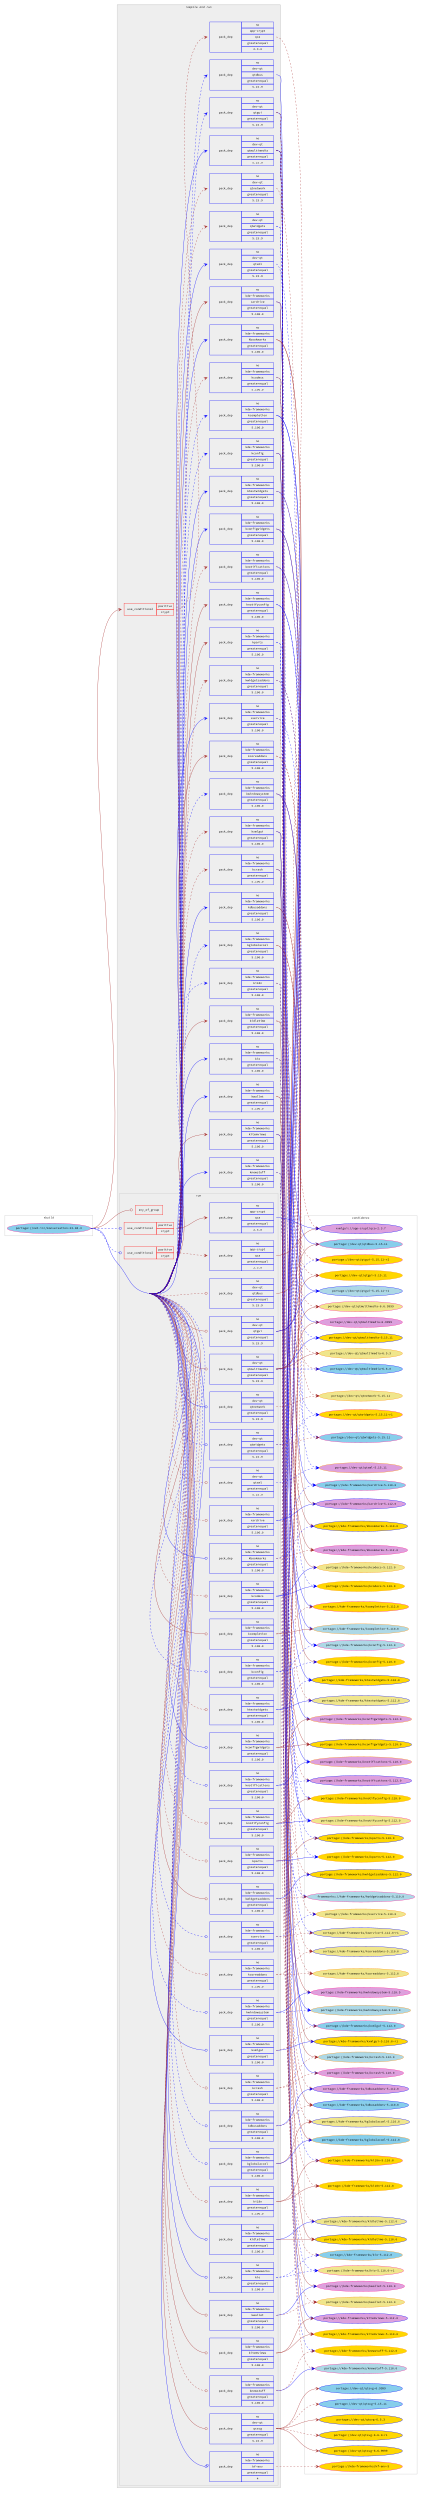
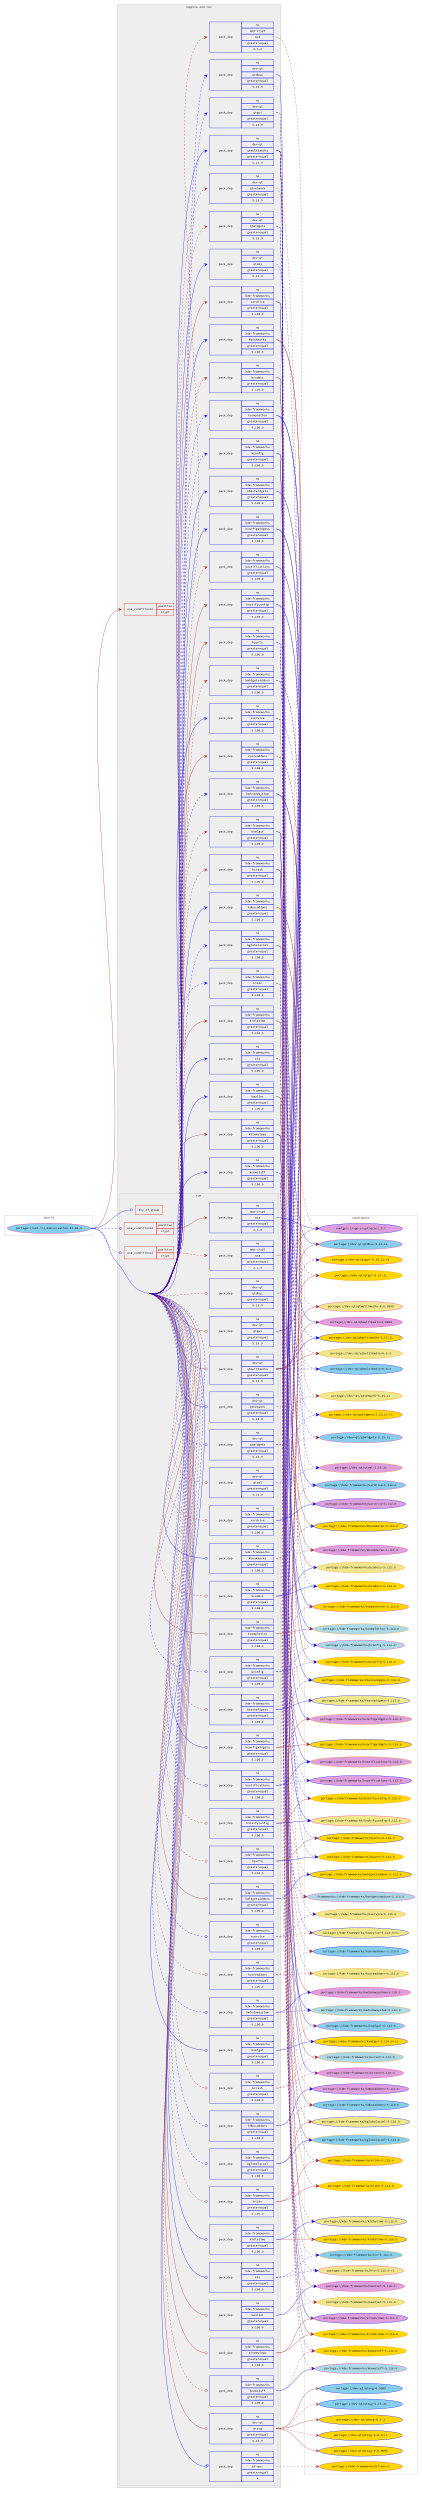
(111, 1220) -> (111, 1220)
(361, 1291) -> none
(361, 1951) -> (361, 1951)
